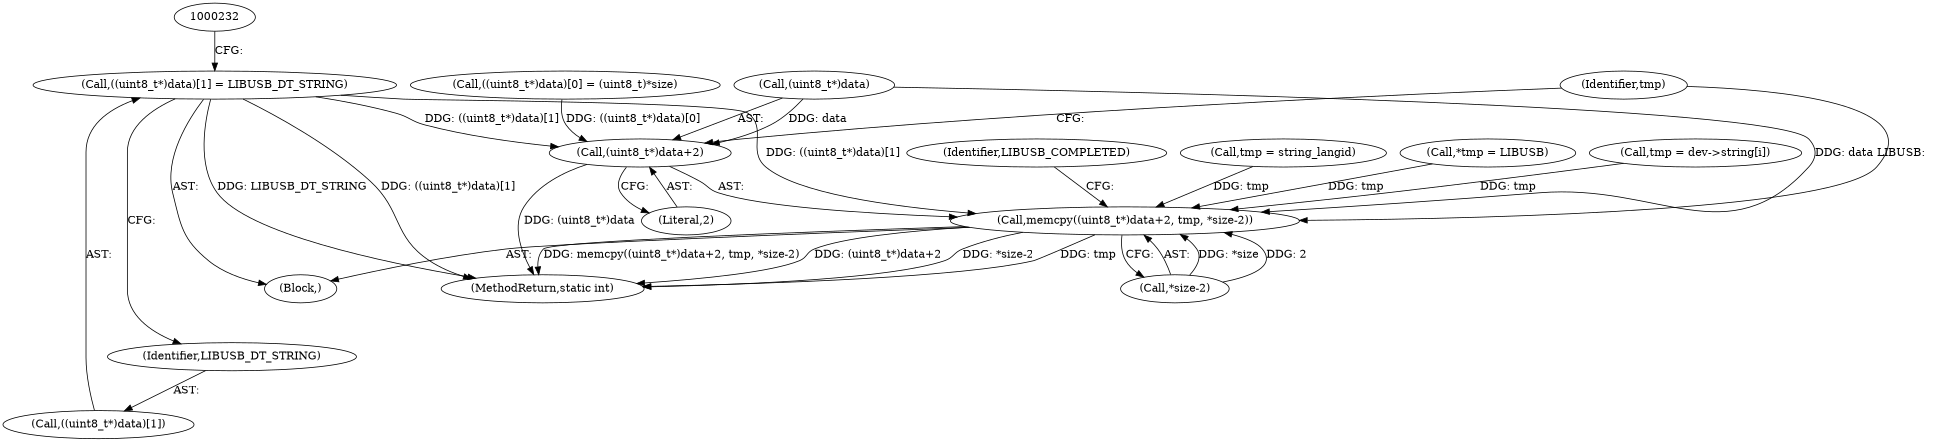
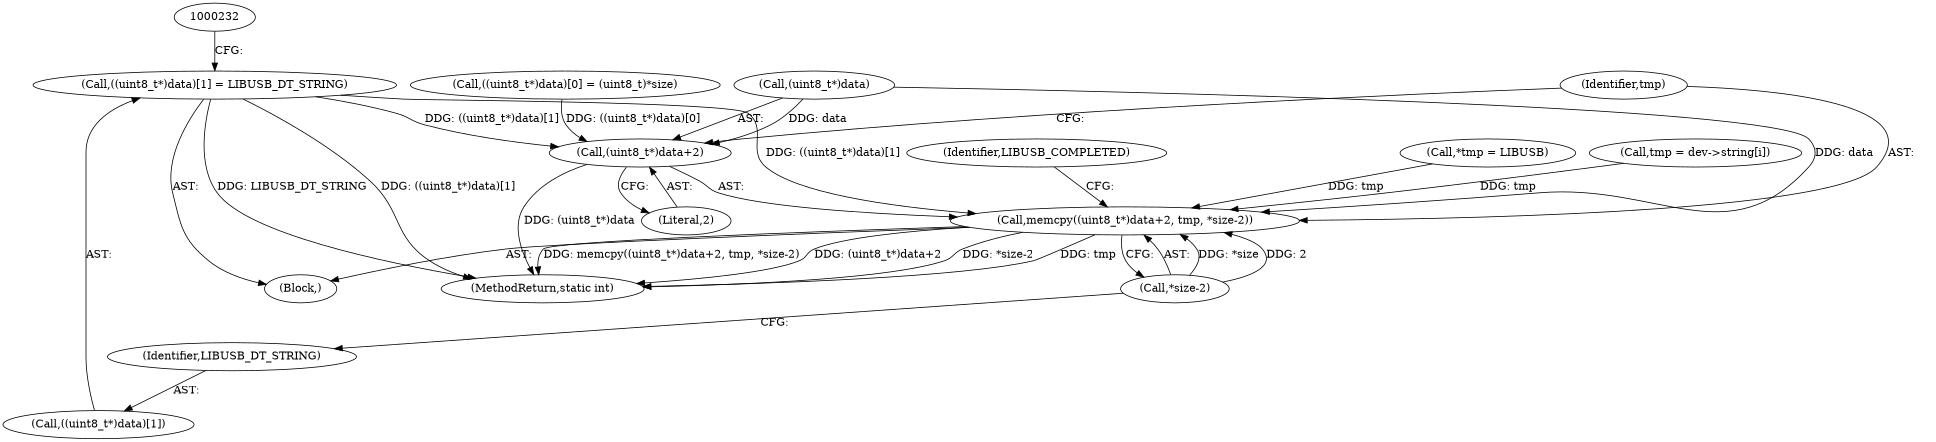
(1283, 153) -> none
(1903, 153) -> (1903, 153)
(127, 220) -> (733, 321)
